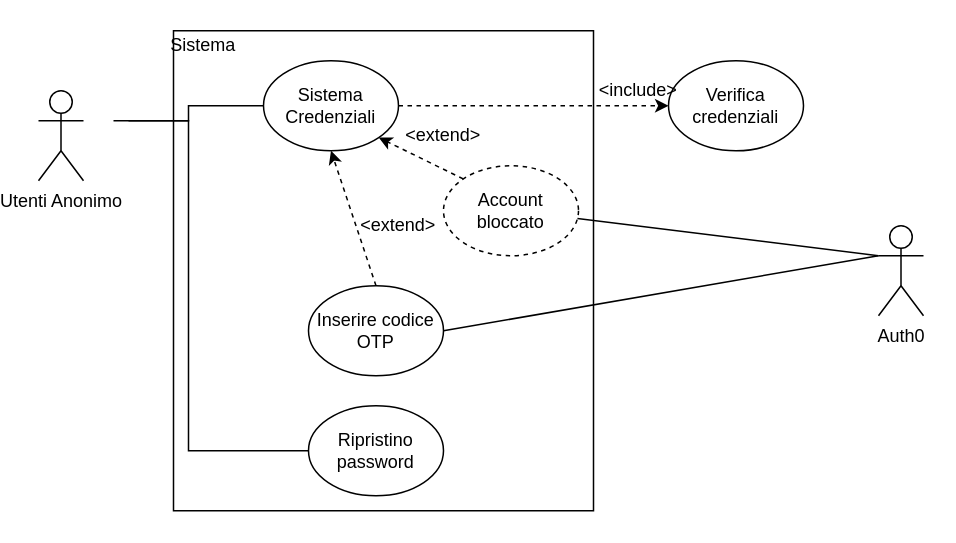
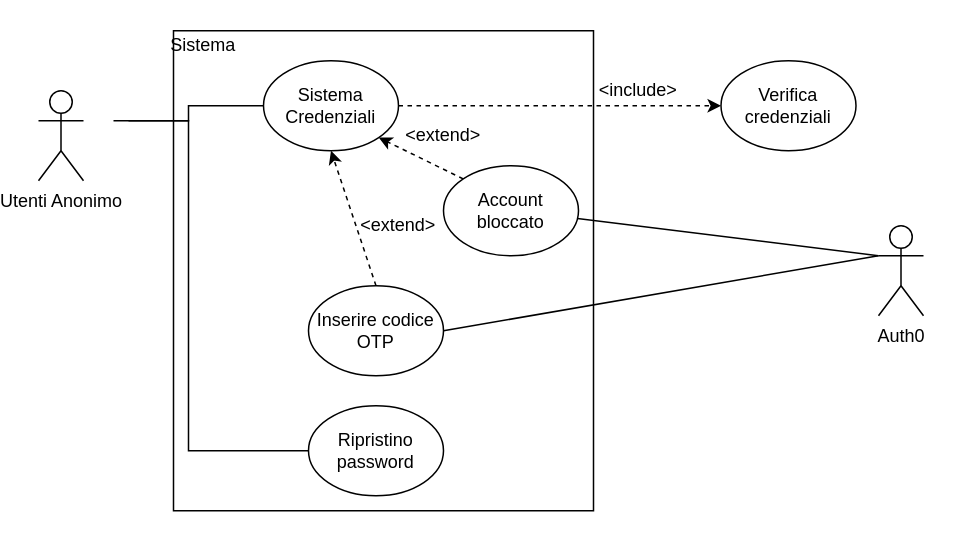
(736, 106) -> (788, 106)
(511, 211) -> (511, 211)
